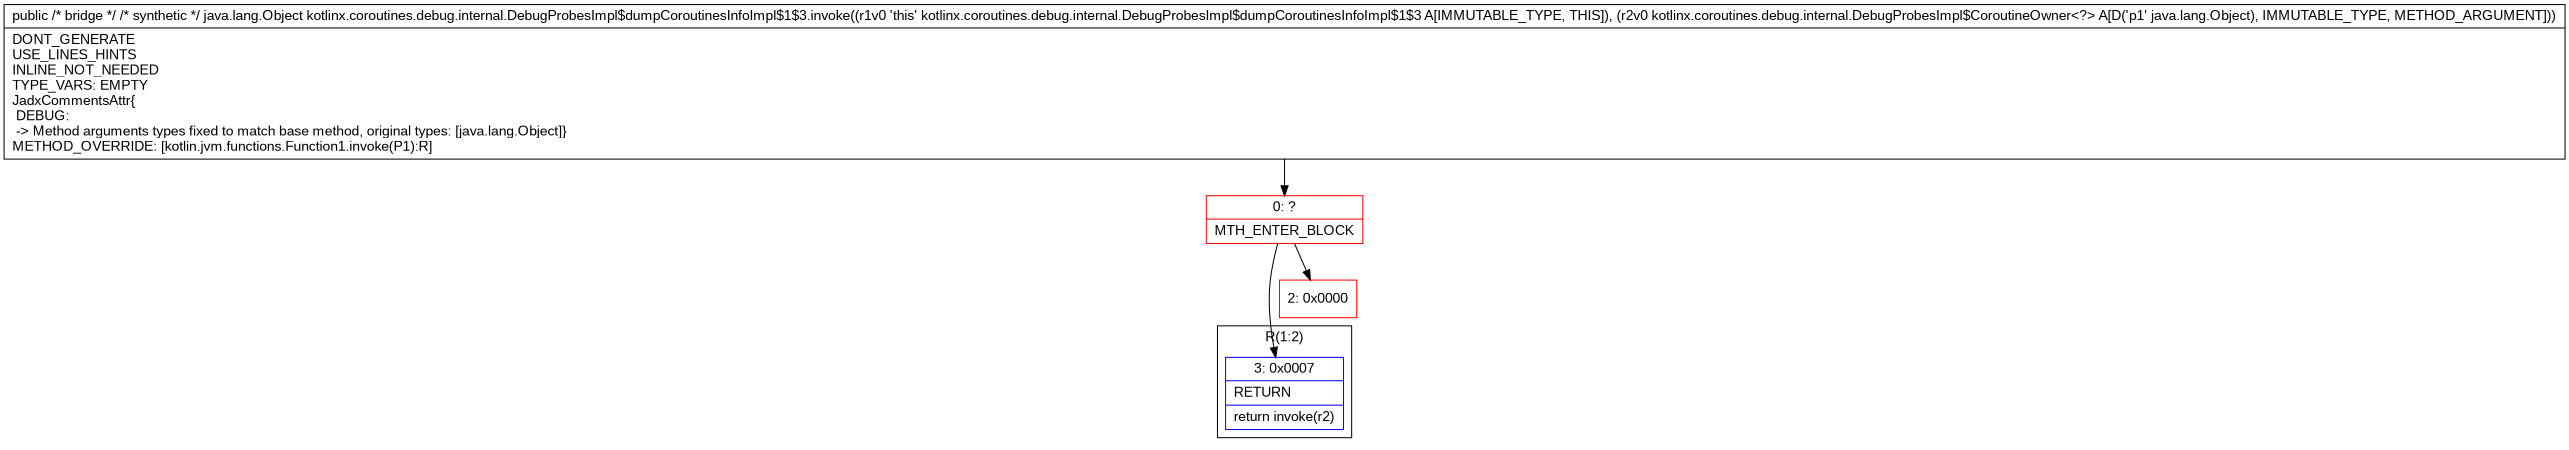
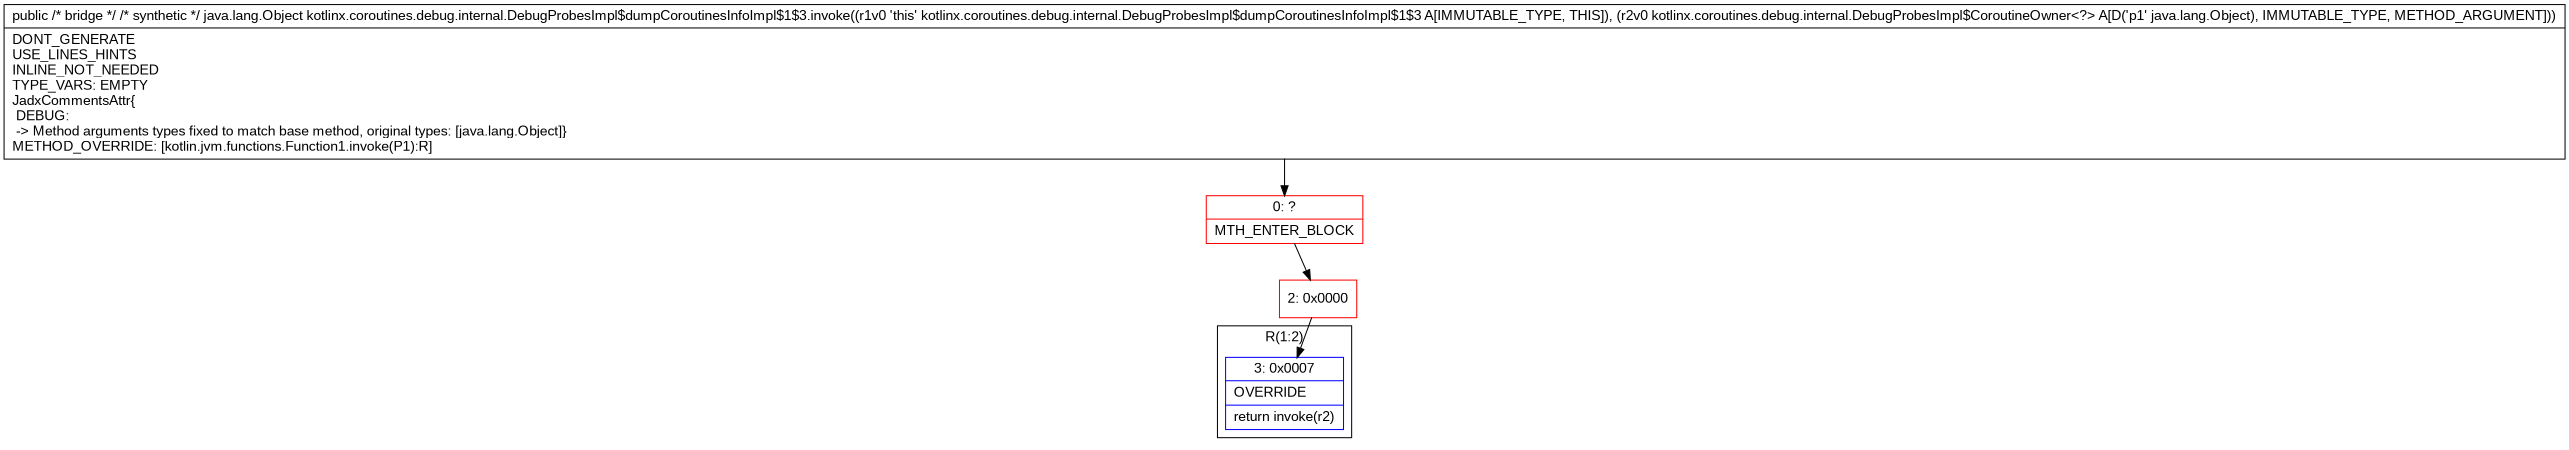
(1269, 295) -> (1306, 333)
(1263, 392) -> (1270, 392)
